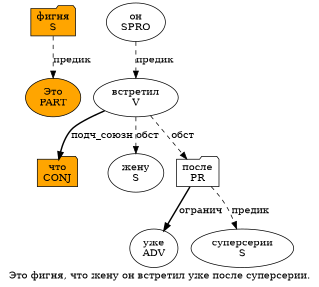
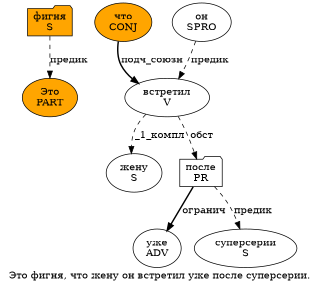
(76, 125) -> (120, 62)
(147, 135) -> (160, 135)
(57, 173) -> (123, 22)
